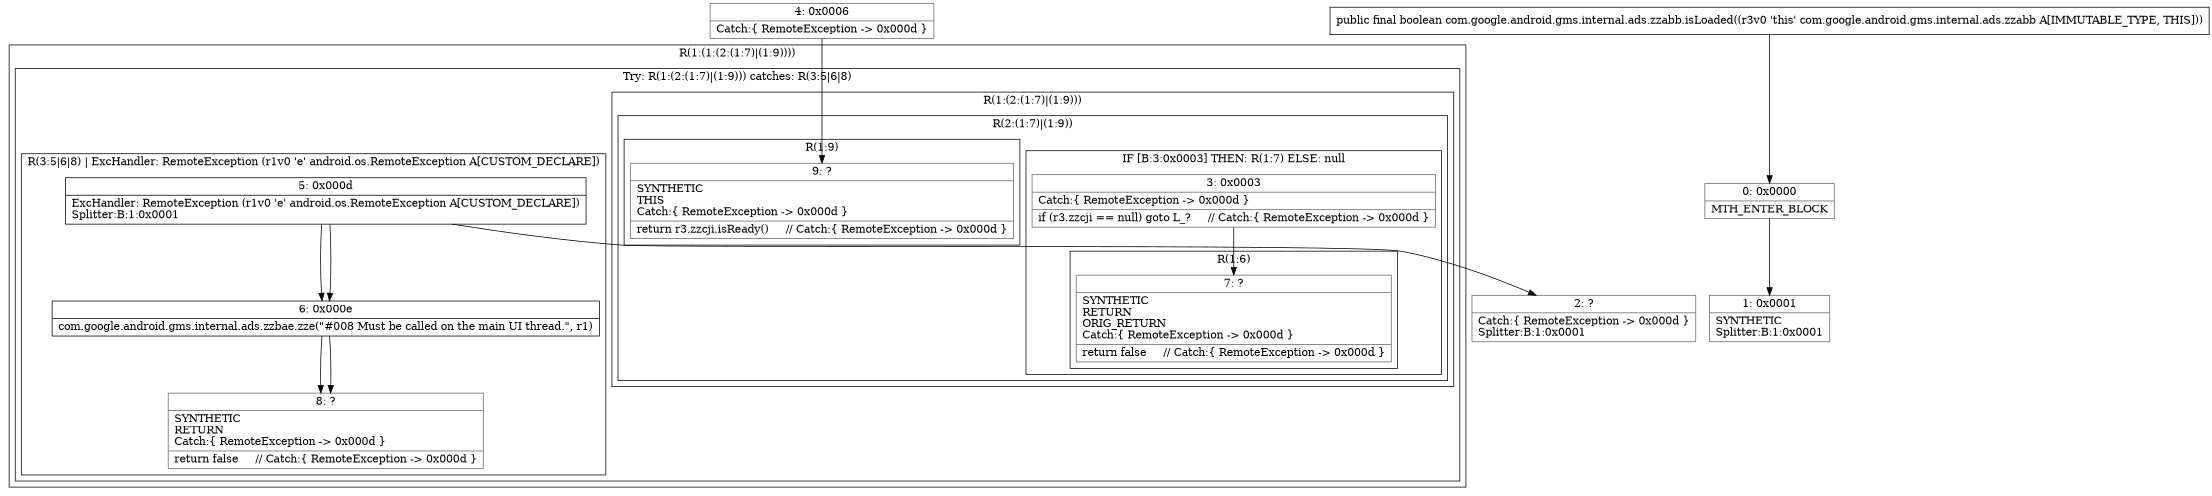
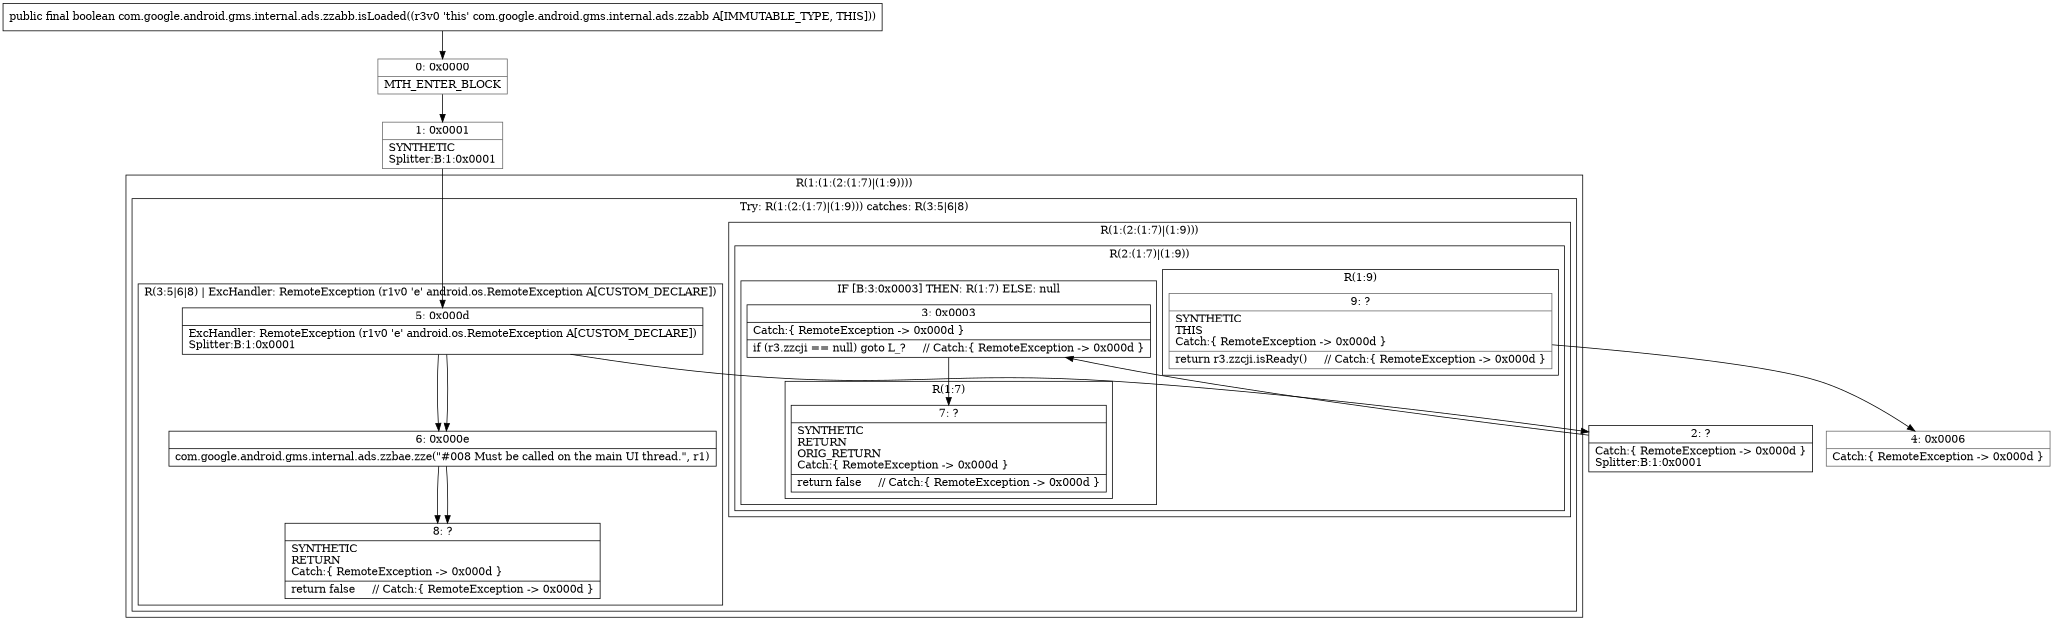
(822, 97) -> (1736, 365)
(1234, 201) -> (949, 331)
none -> (443, 234)
(1234, 260) -> (949, 390)
(1234, 319) -> (949, 449)
(1584, 319) -> (1701, 449)
none -> (1214, 384)
(326, 431) -> (443, 561)
